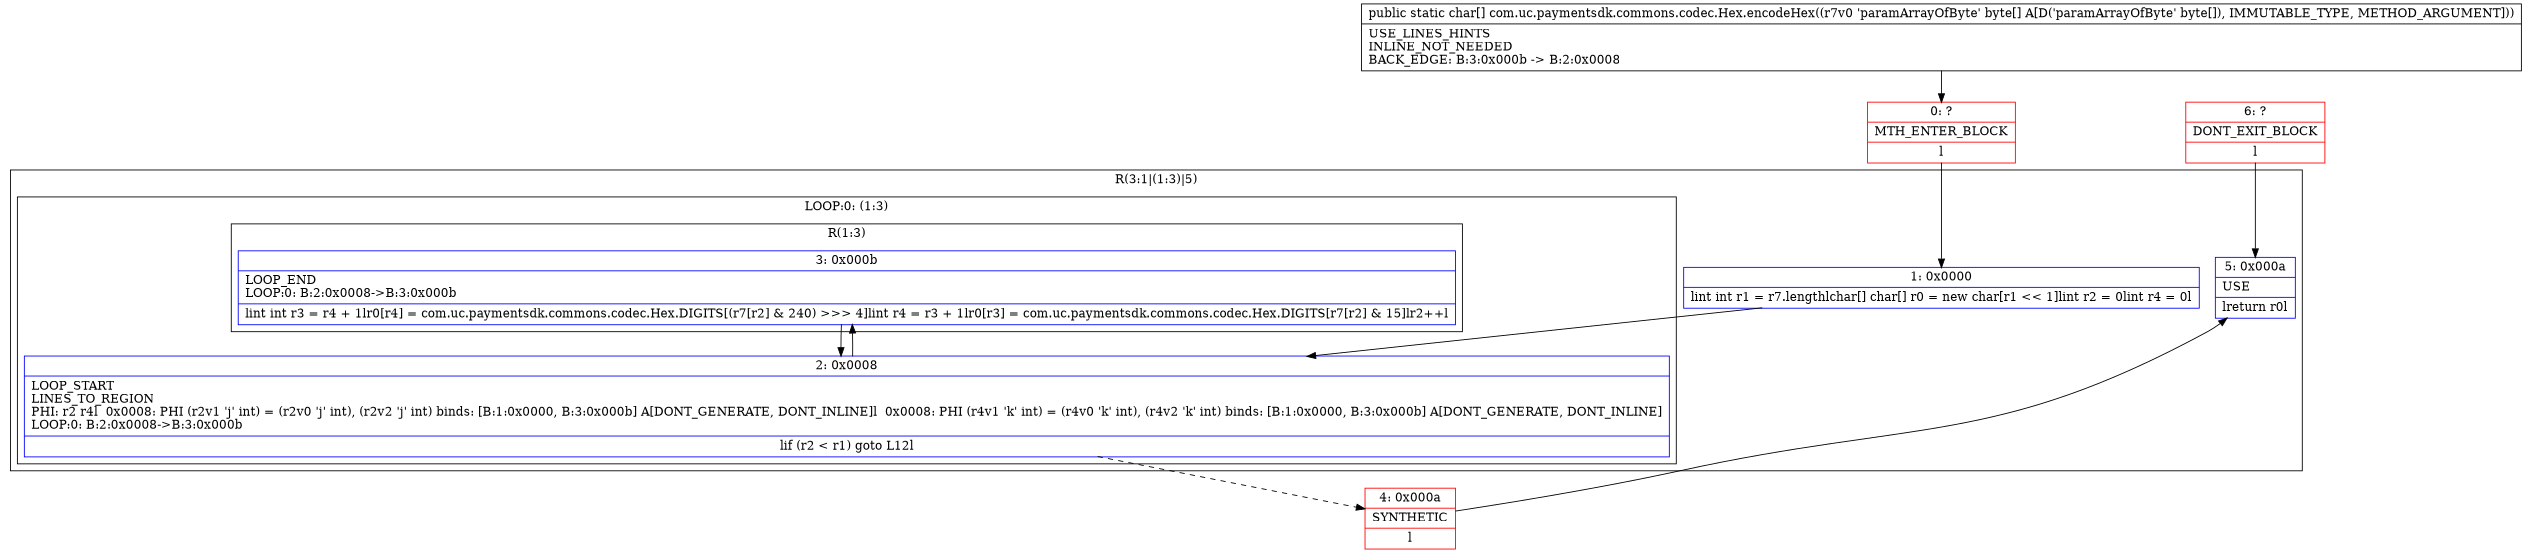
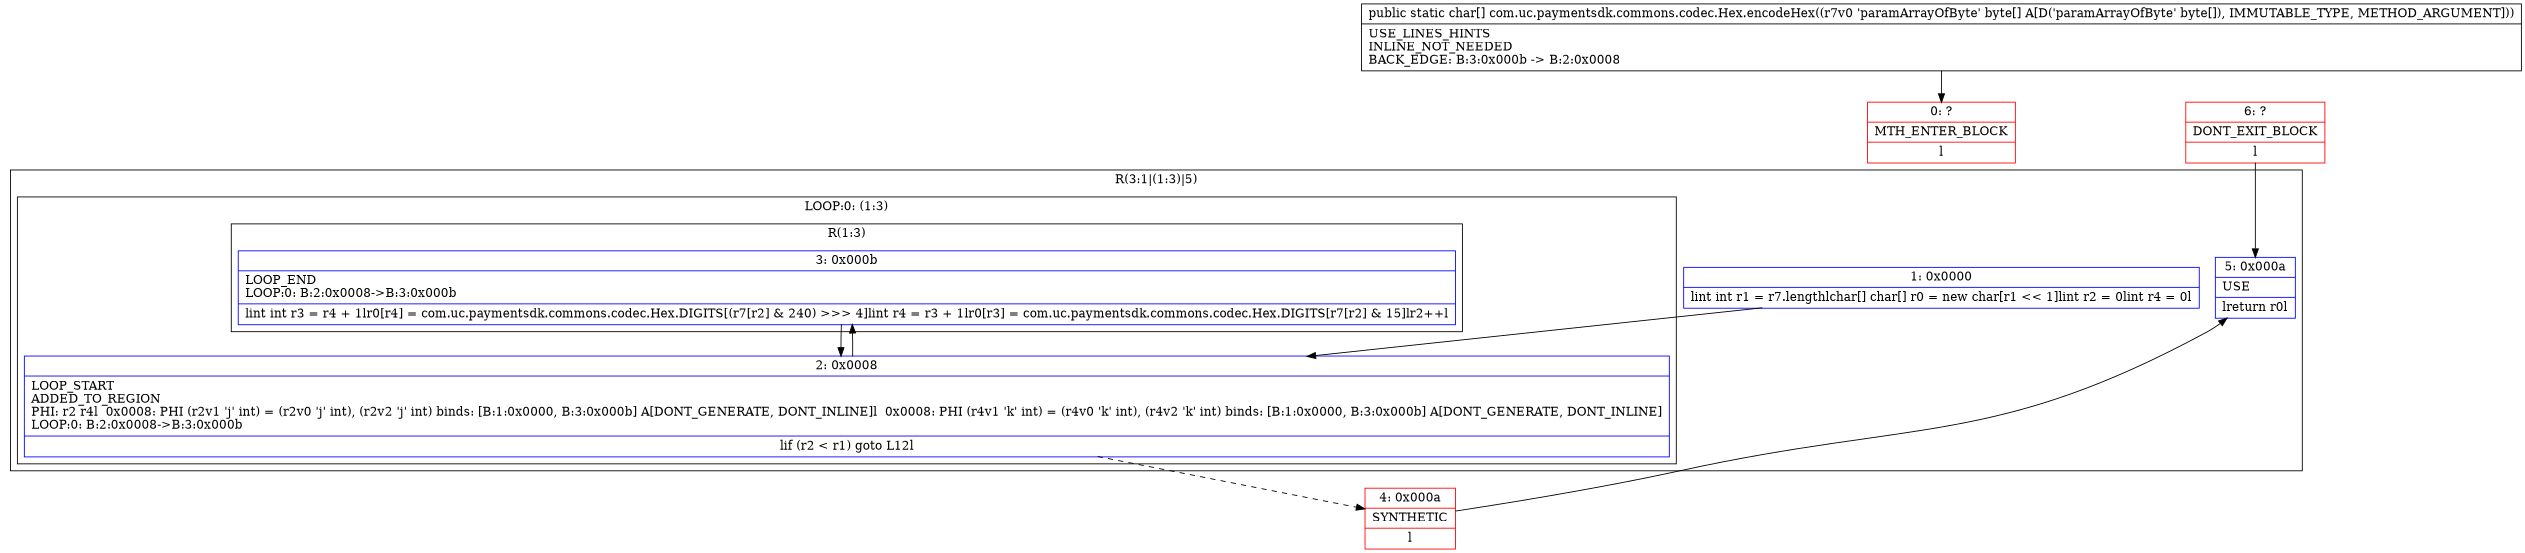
(1941, 211) -> none
(93, 399) -> (96, 399)
